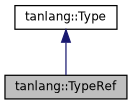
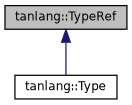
(66, 59) -> (66, 59)
